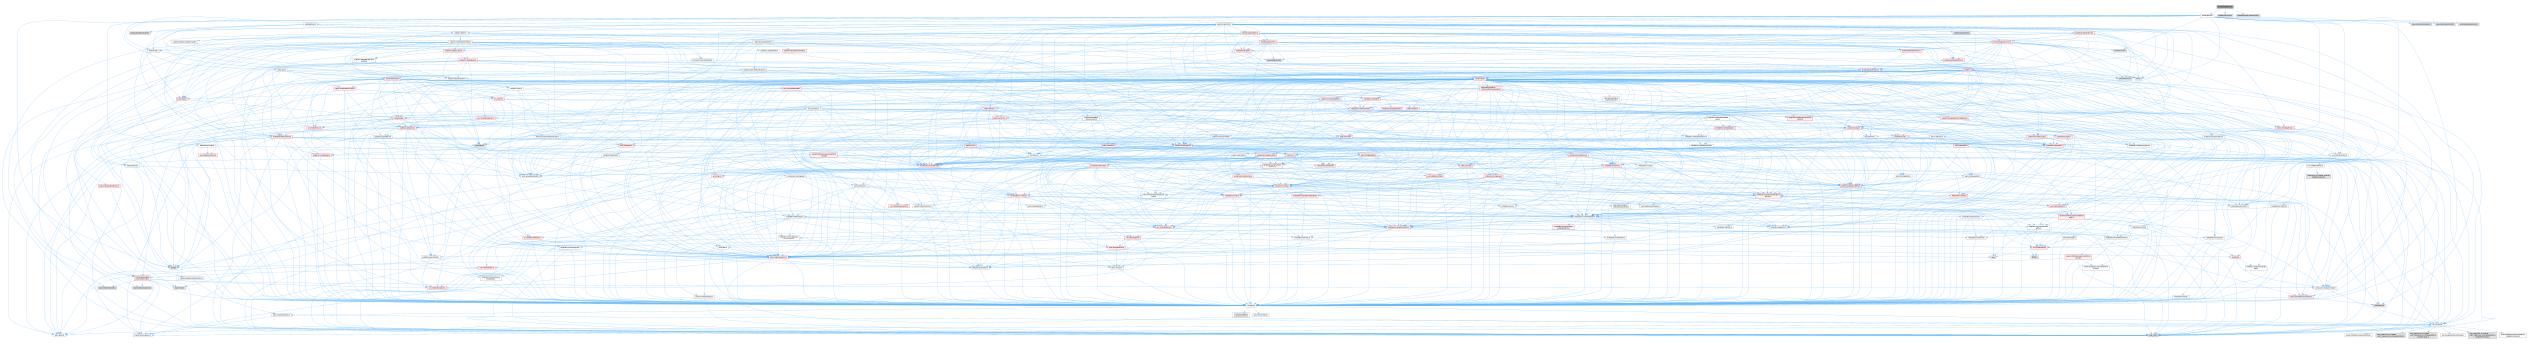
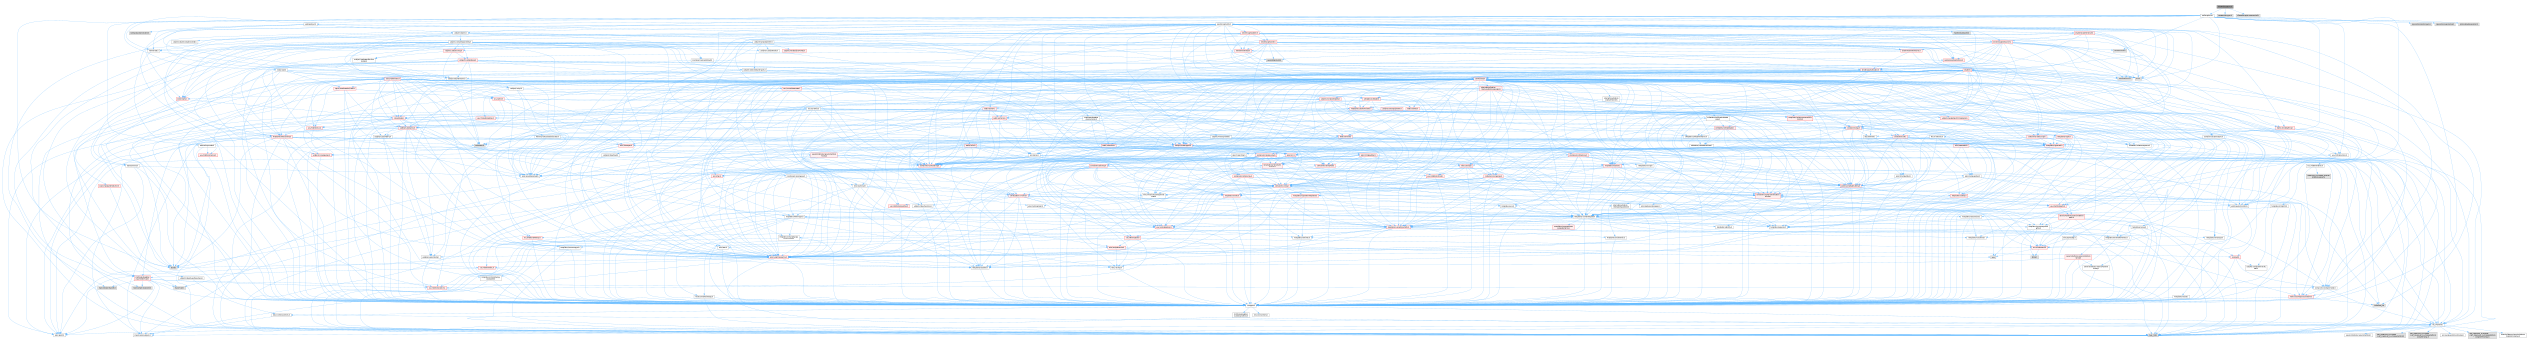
(992, 56) -> (766, 46)
